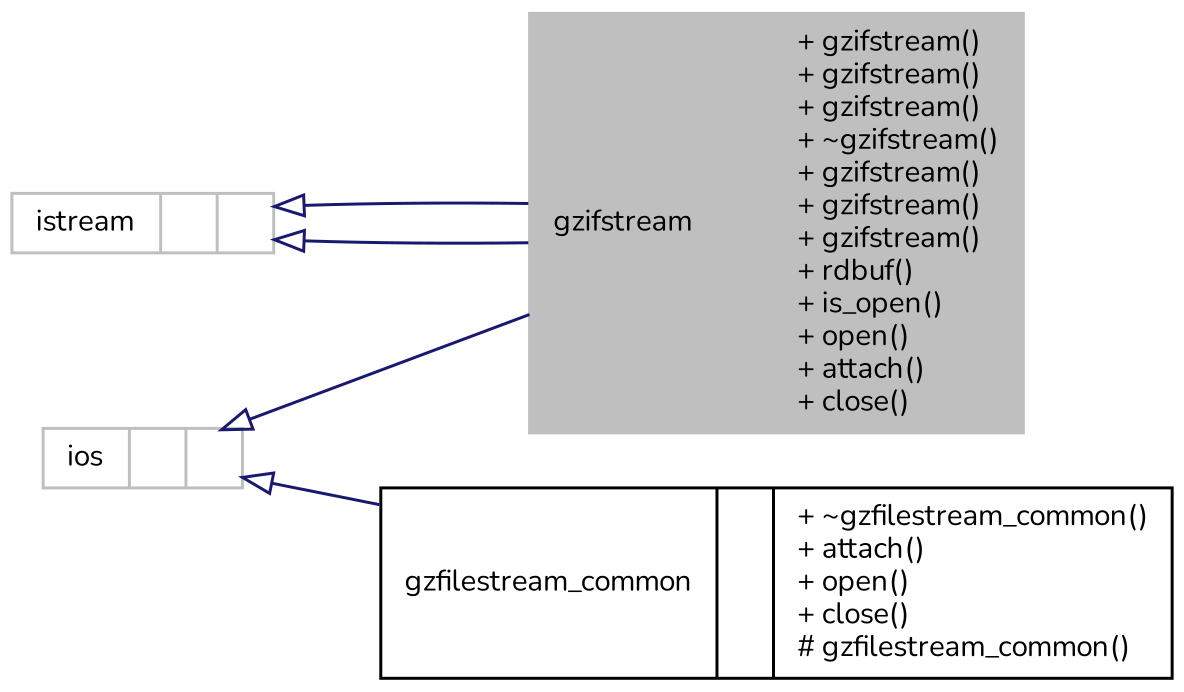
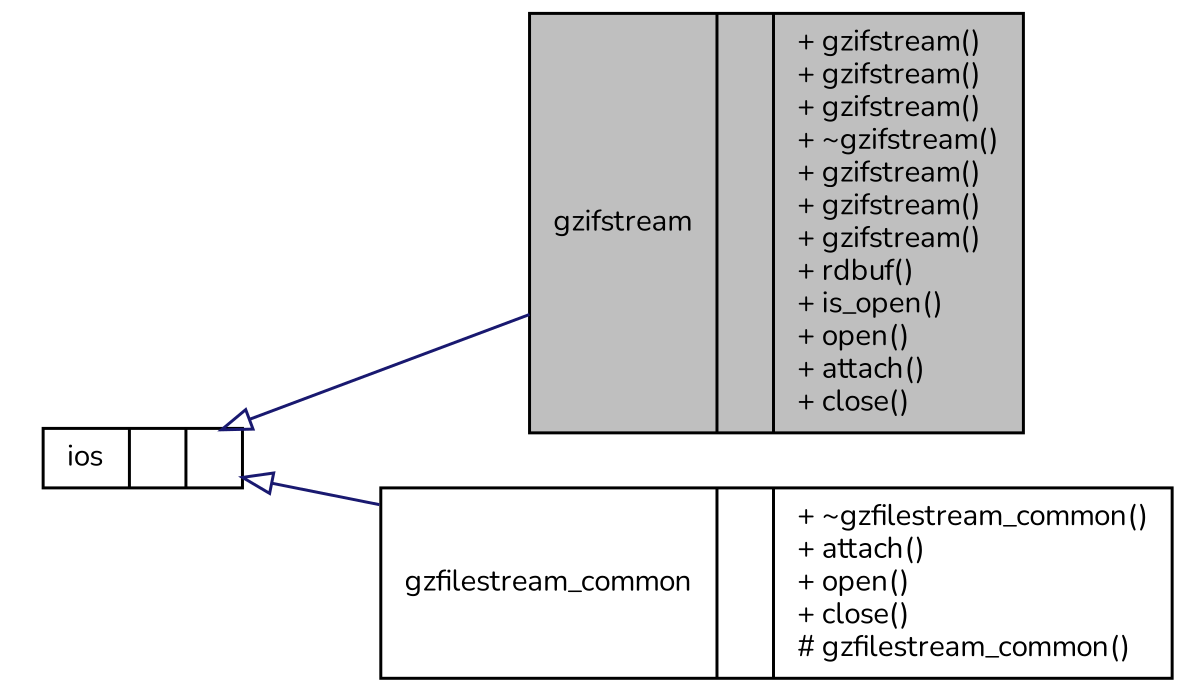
(143, 223) -> none
(776, 223) -> (776, 223)
(143, 458) -> (143, 458)
